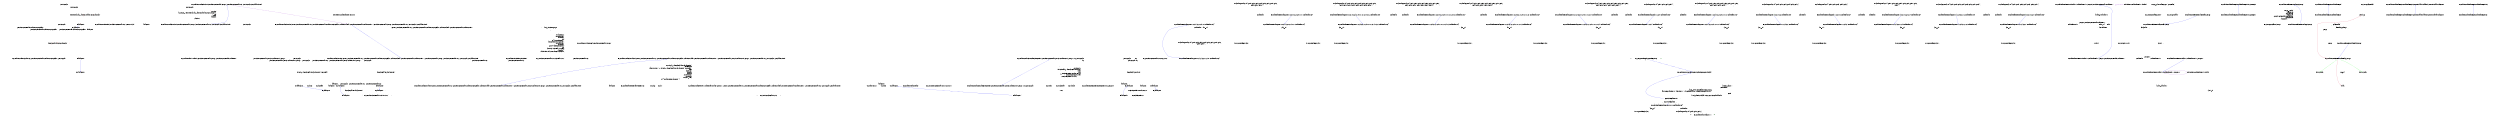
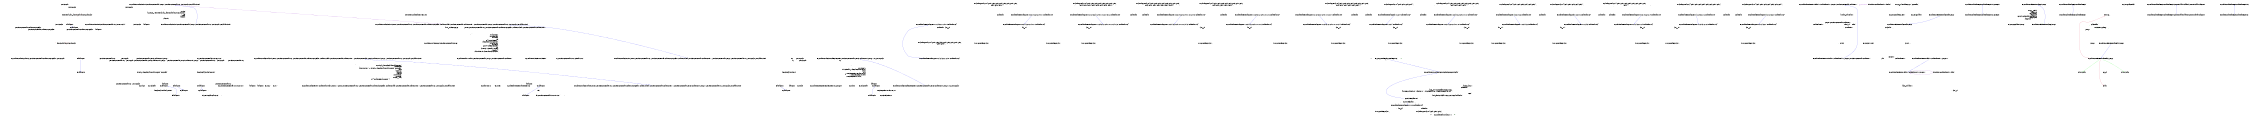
(2341, 28) -> (2100, 28)
(2140, 59) -> (1883, 59)
(911, 86) -> none
